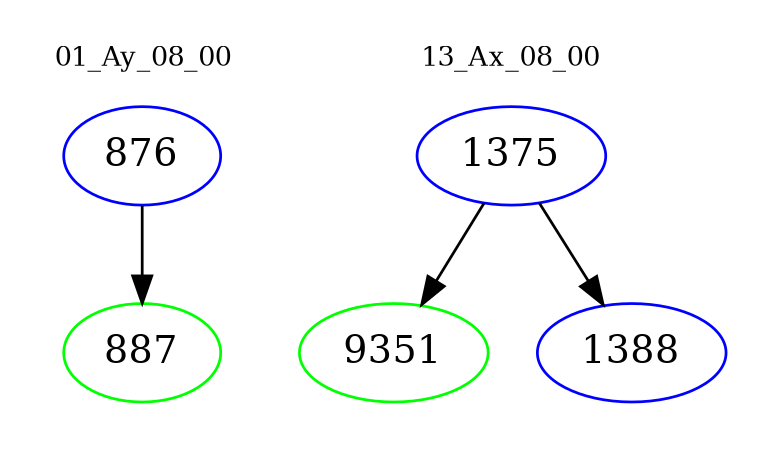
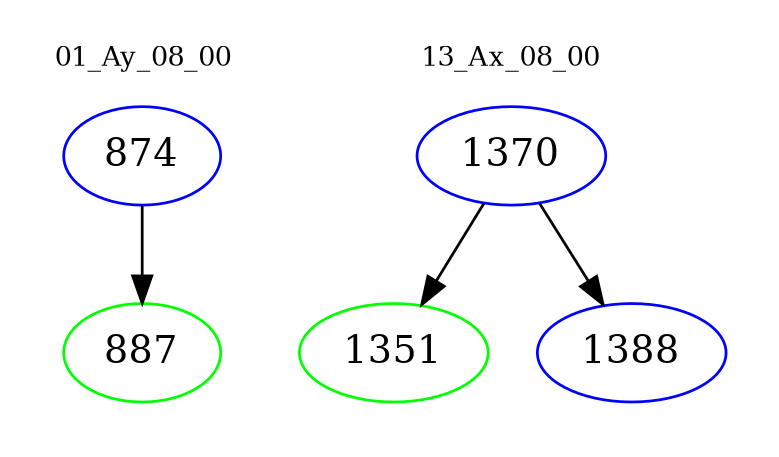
(142, 156) -> (142, 156)
(511, 156) -> (511, 156)
(394, 353) -> (394, 353)
